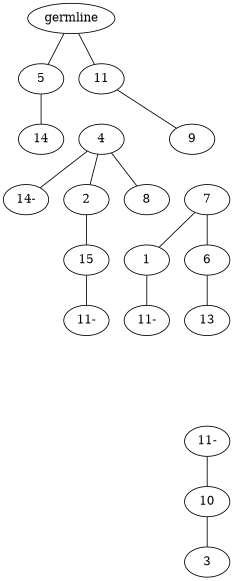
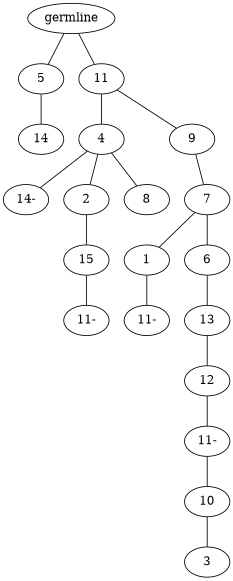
none -> (102, 109)
none -> (200, 170)
none -> (207, 381)
